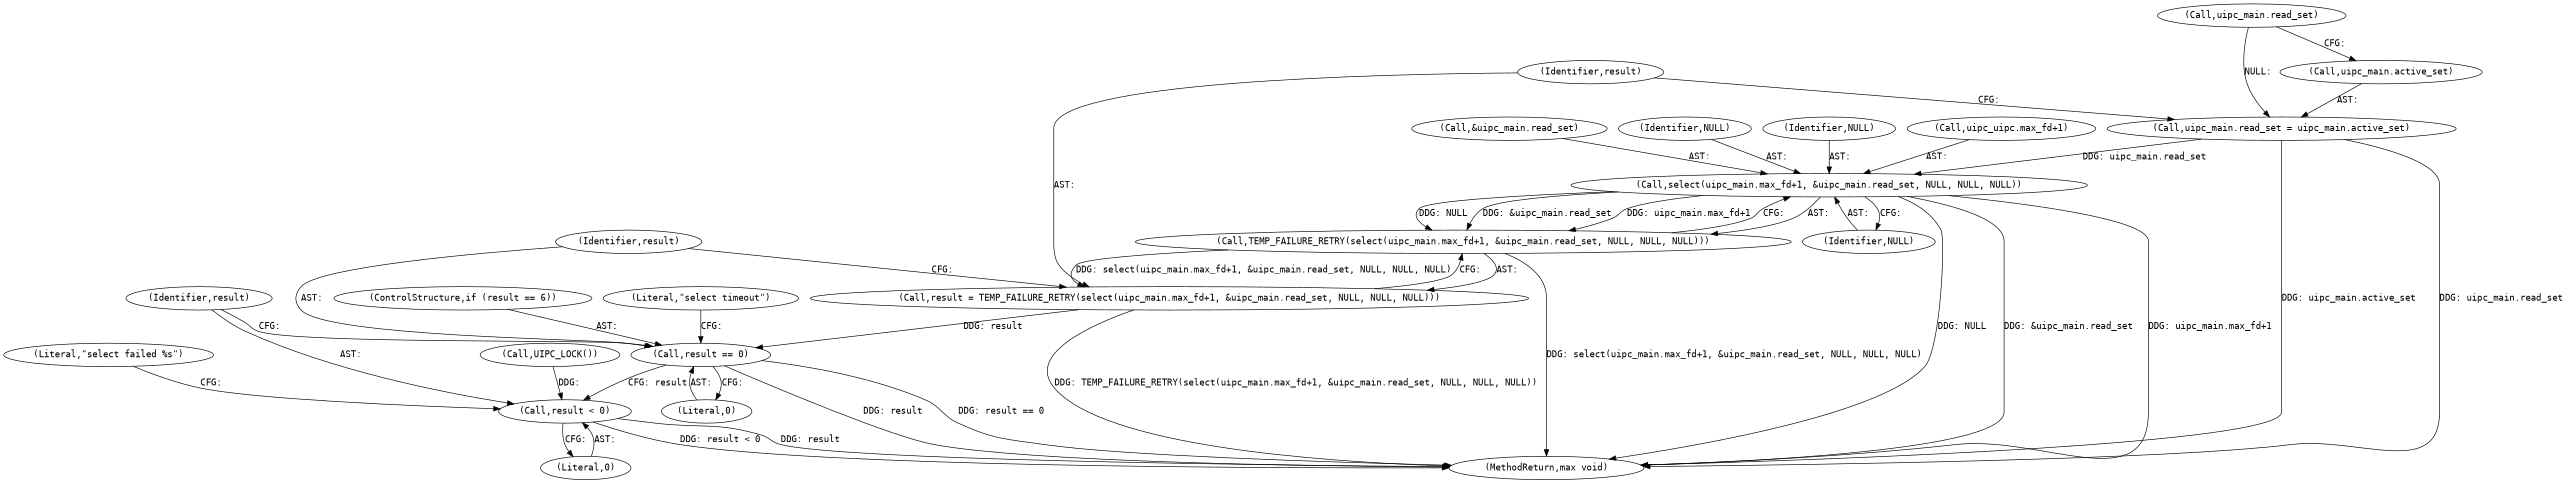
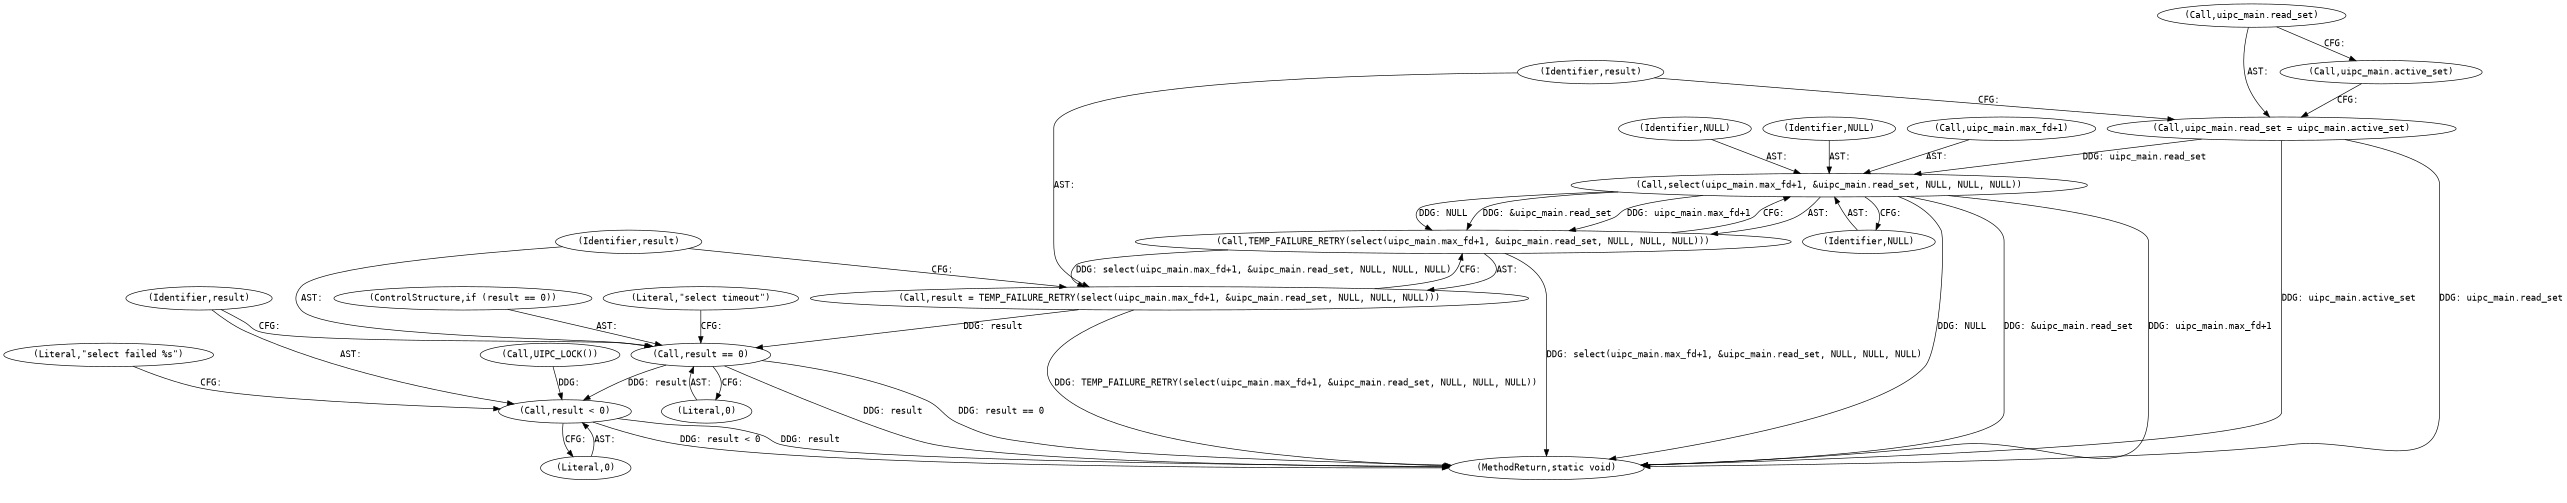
(2261, 72) -> (2261, 72)
(2351, 100) -> (2351, 100)
(1509, 129) -> none
(2001, 129) -> (2001, 129)
(463, 298) -> (463, 298)
(658, 383) -> (658, 383)
(1546, 468) -> (1546, 468)
